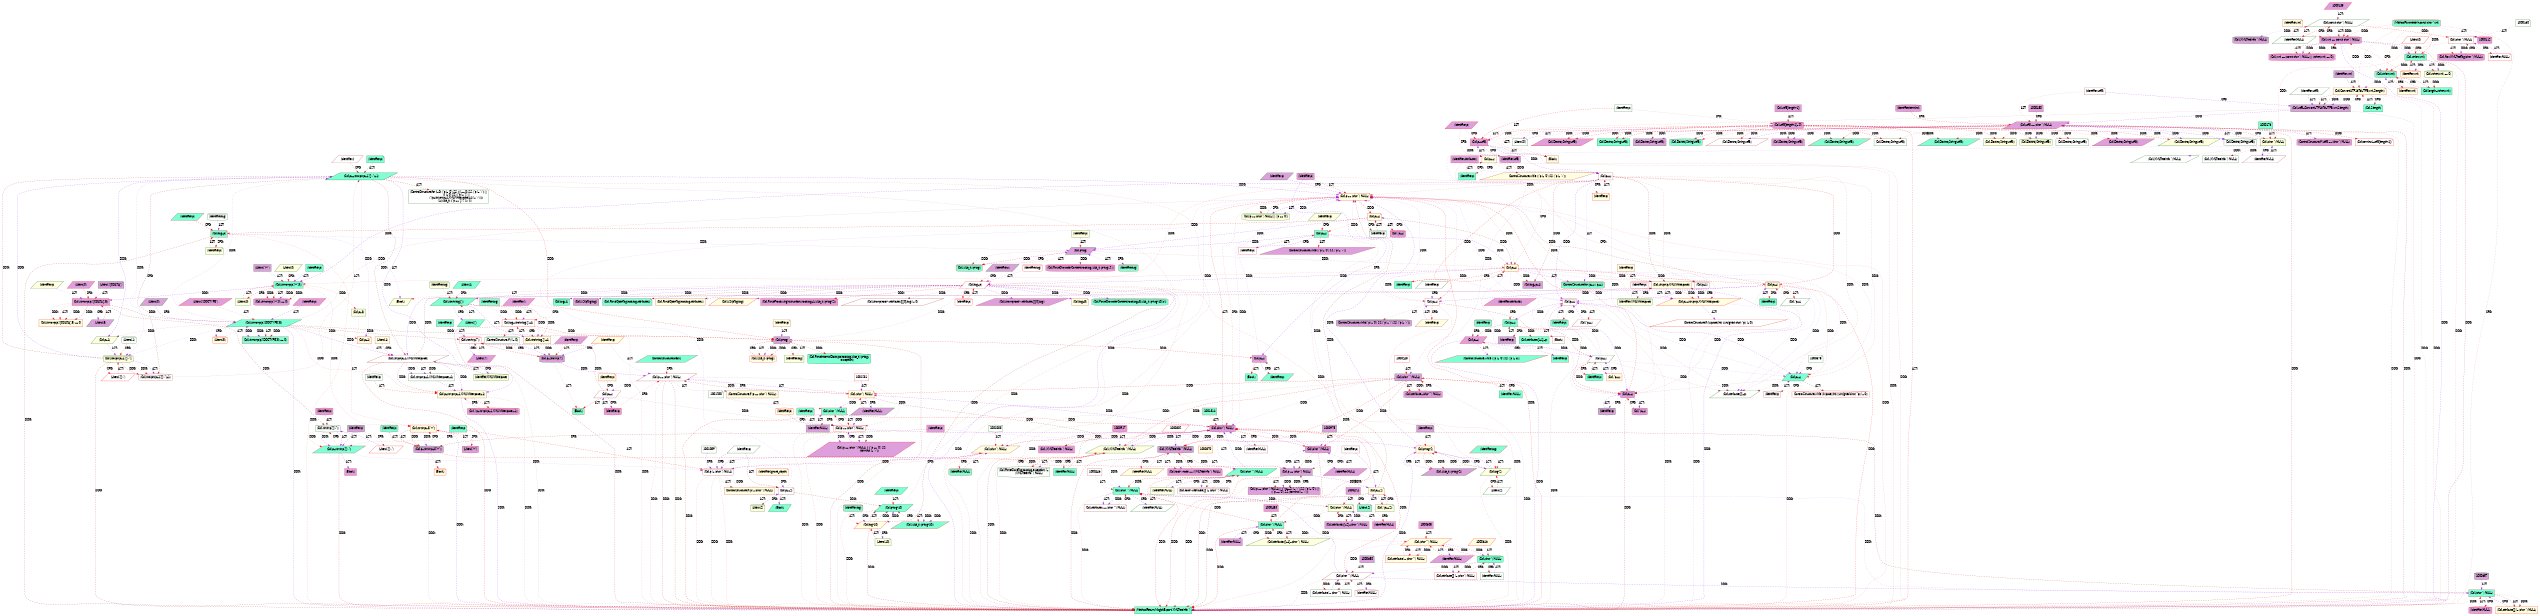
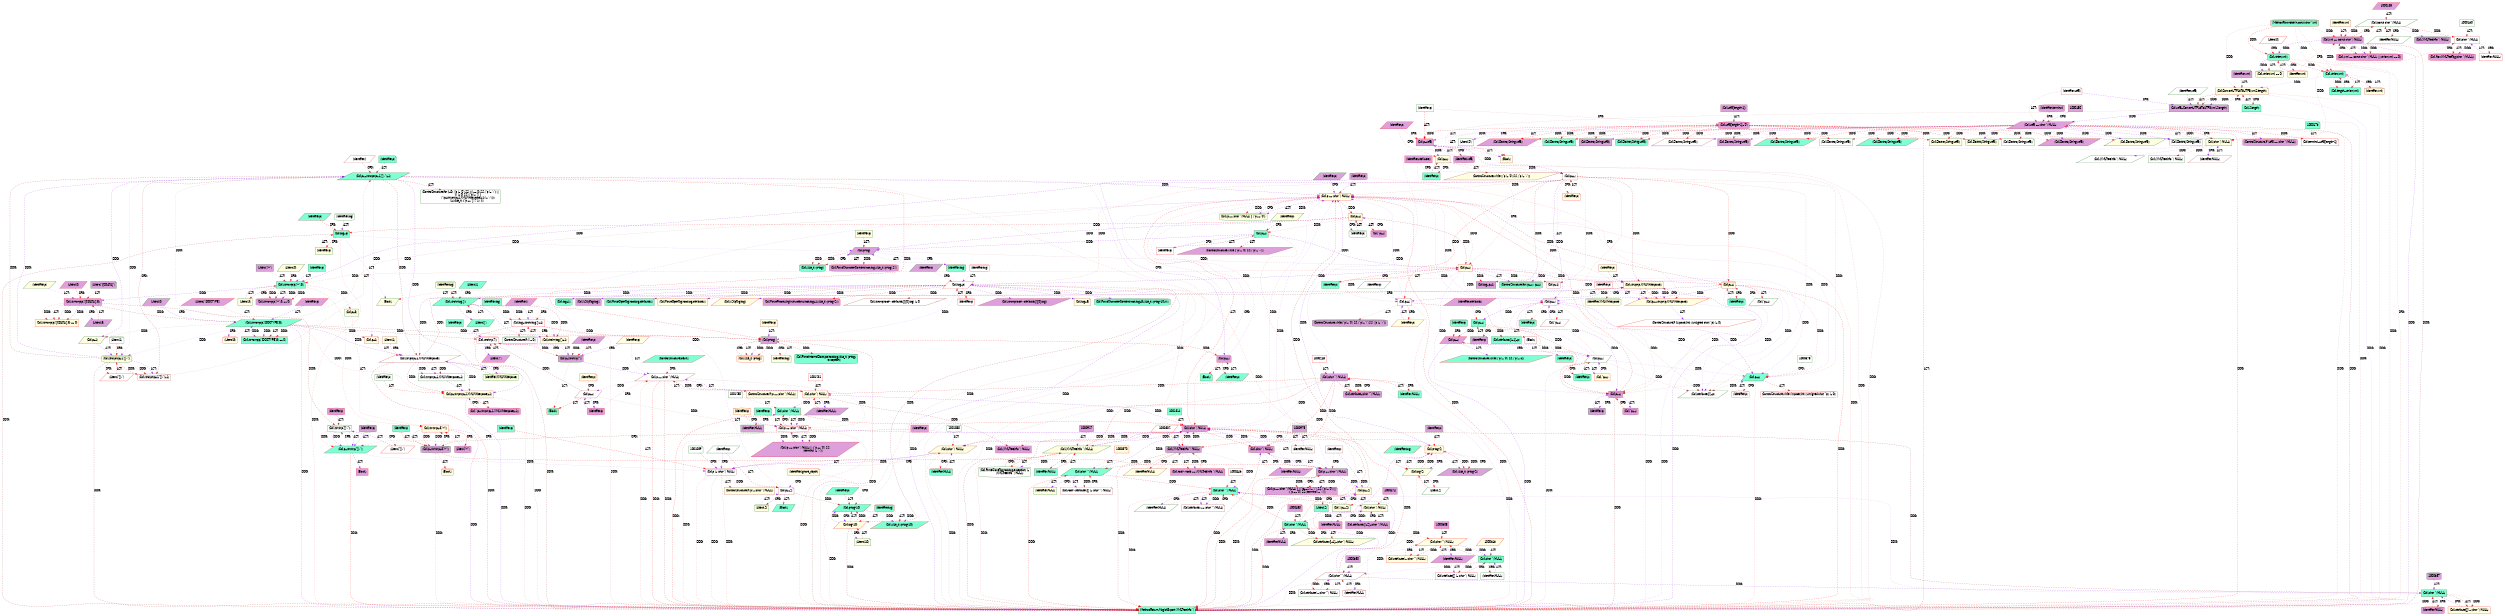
(2485, 40) -> none
(1204, 491) -> (1086, 491)
(906, 518) -> (850, 481)
